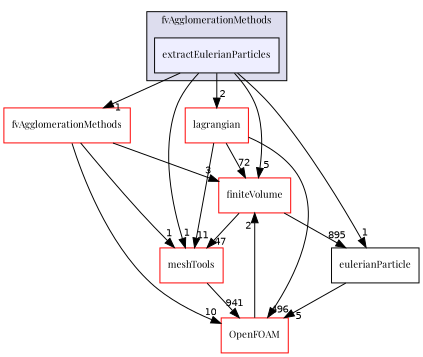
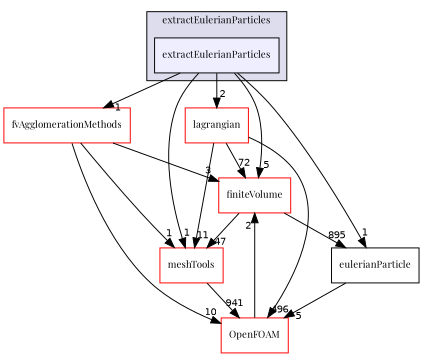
(217, 21) -> (217, 21)
